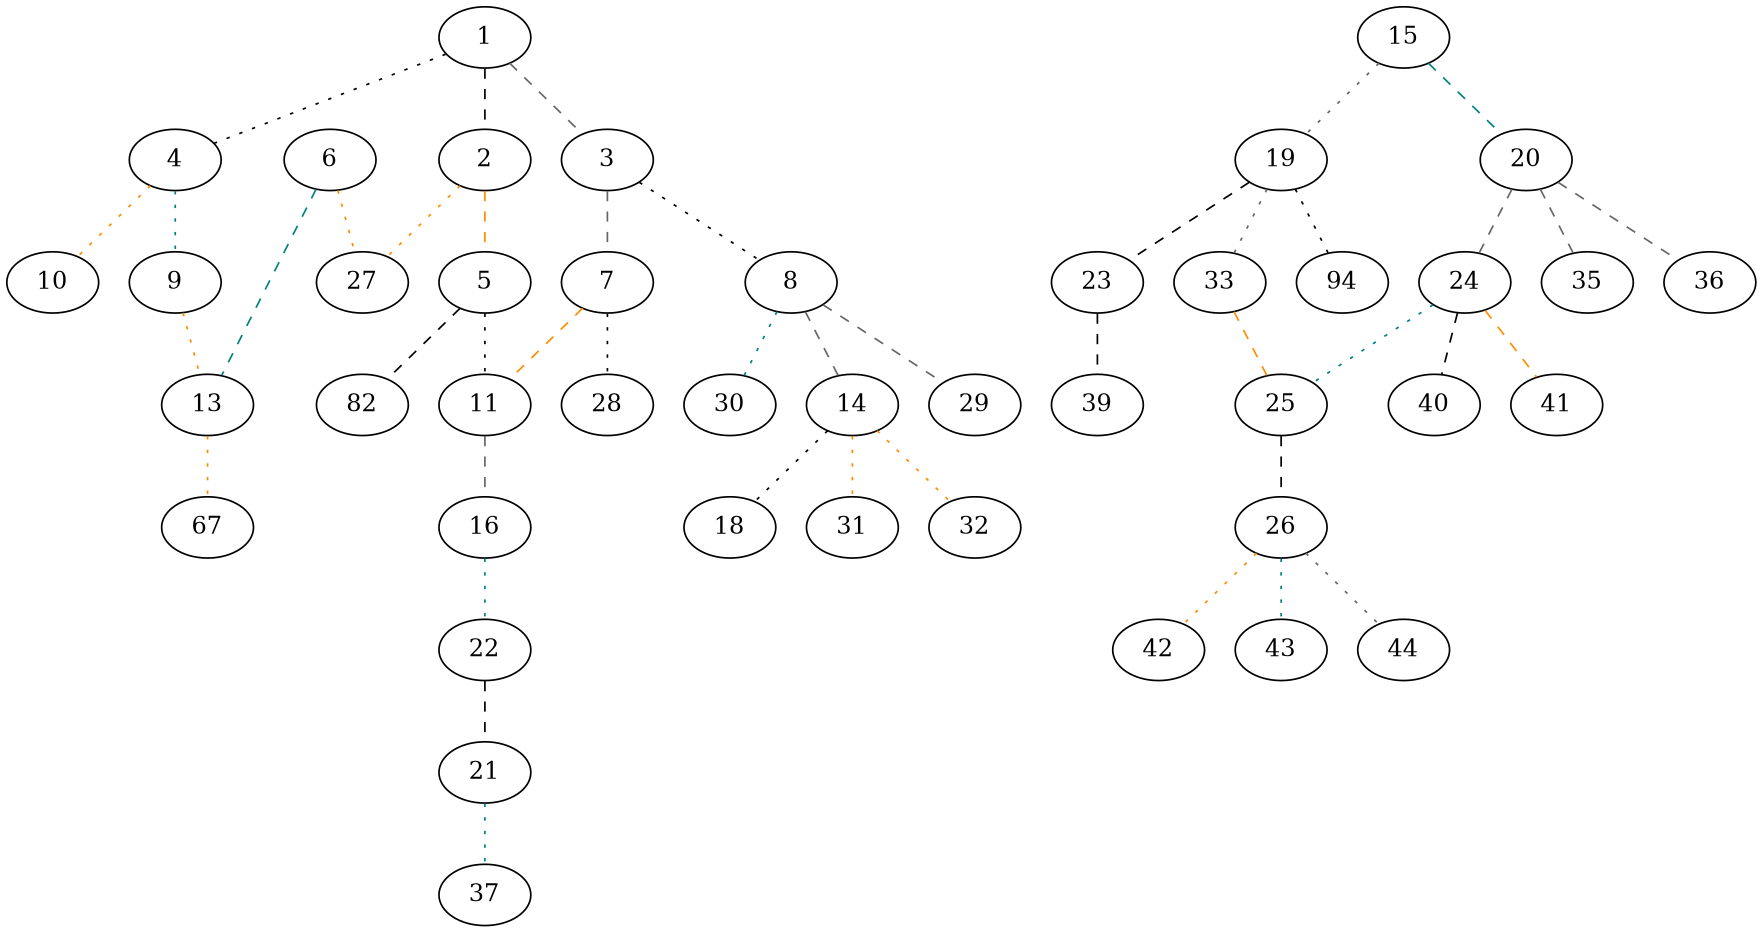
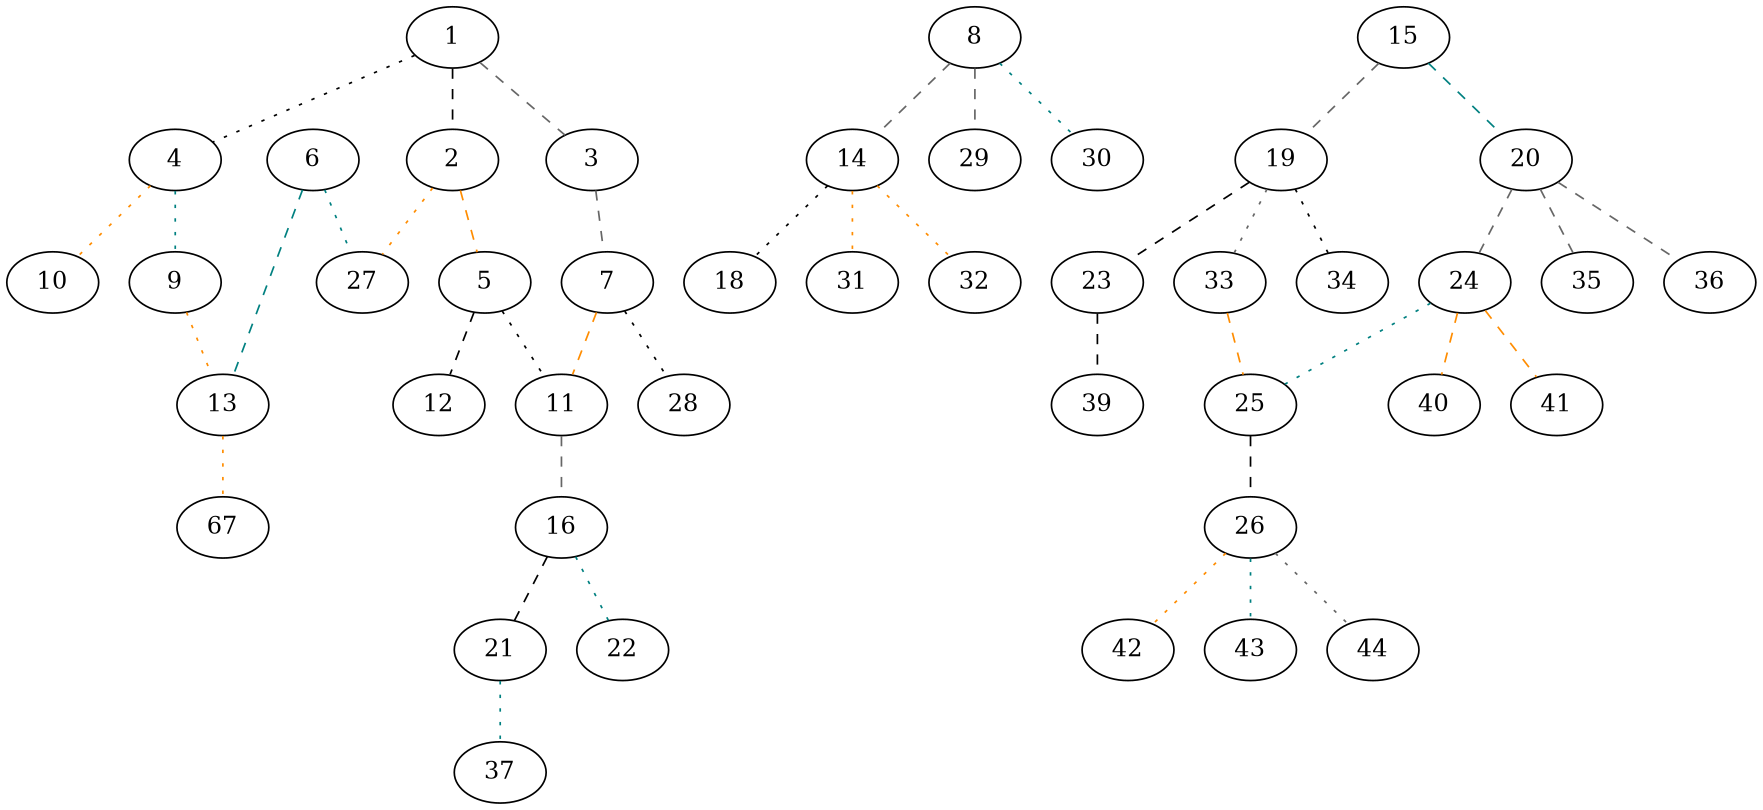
(1343, 98) -> (1343, 98)
(346, 221) -> (338, 221)
(699, 221) -> none
(1342, 282) -> (1342, 282)
(1450, 344) -> (1450, 344)
(362, 405) -> (439, 405)
(485, 711) -> (531, 589)
